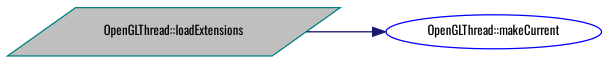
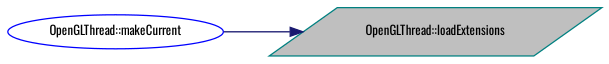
(339, 32) -> (257, 32)
